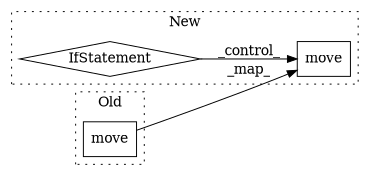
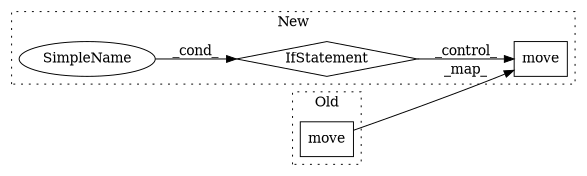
none -> (87, 59)
